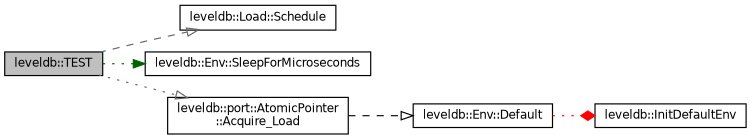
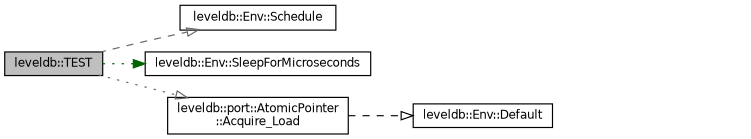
(258, 18) -> (258, 18)
(671, 116) -> none
